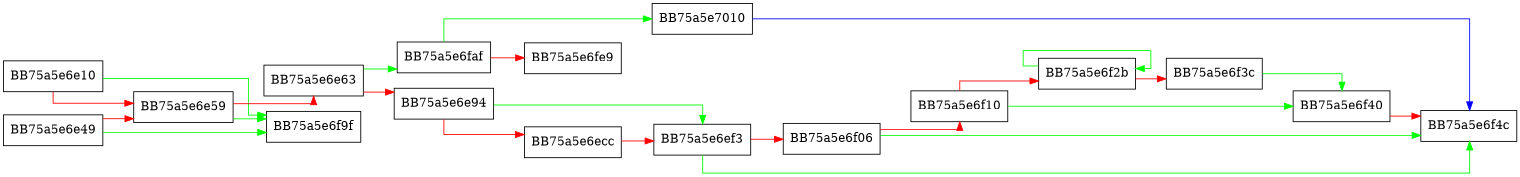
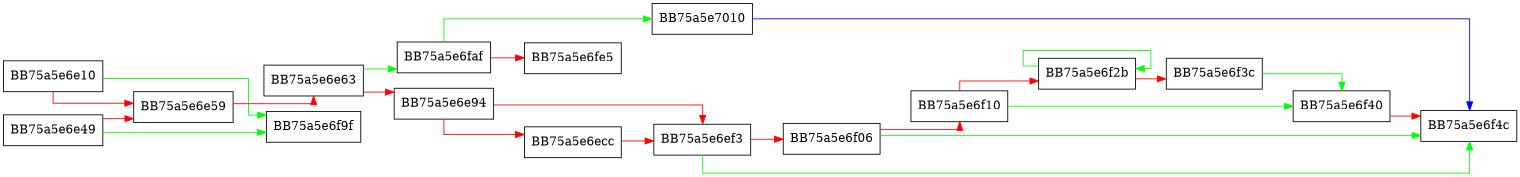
(573, 58) -> (573, 58)
(603, 105) -> (603, 105)
(245, 119) -> none
